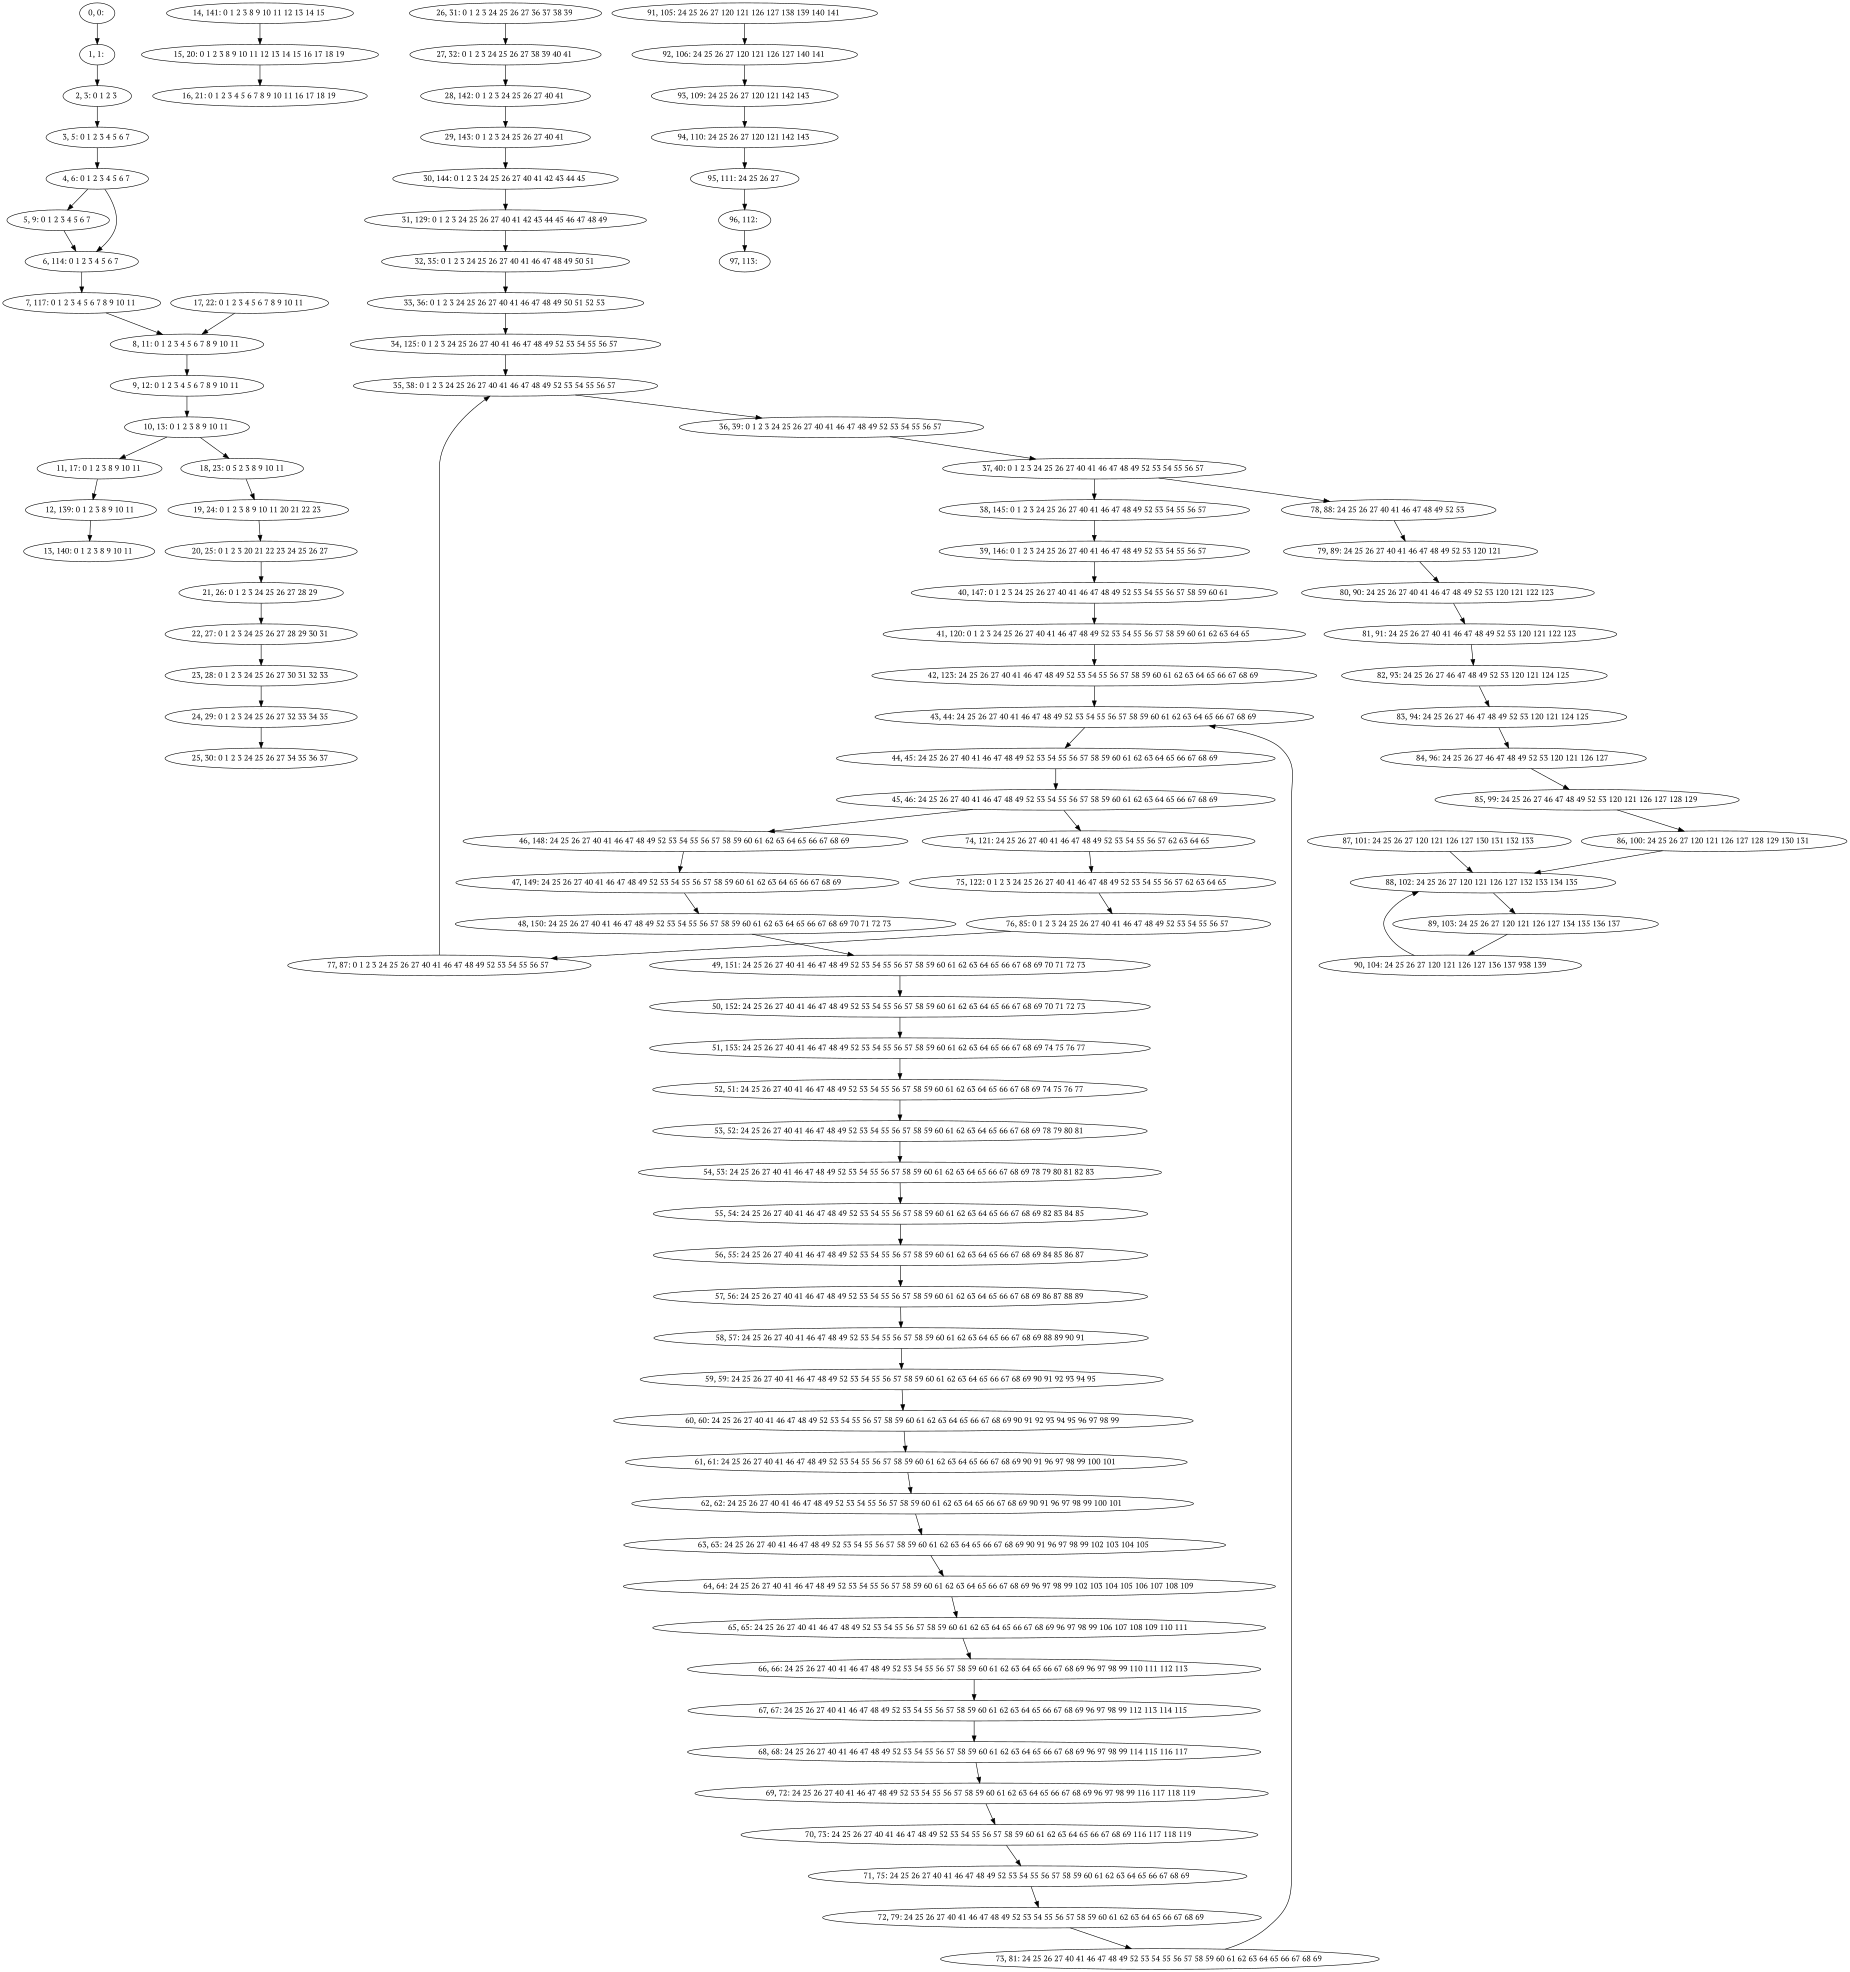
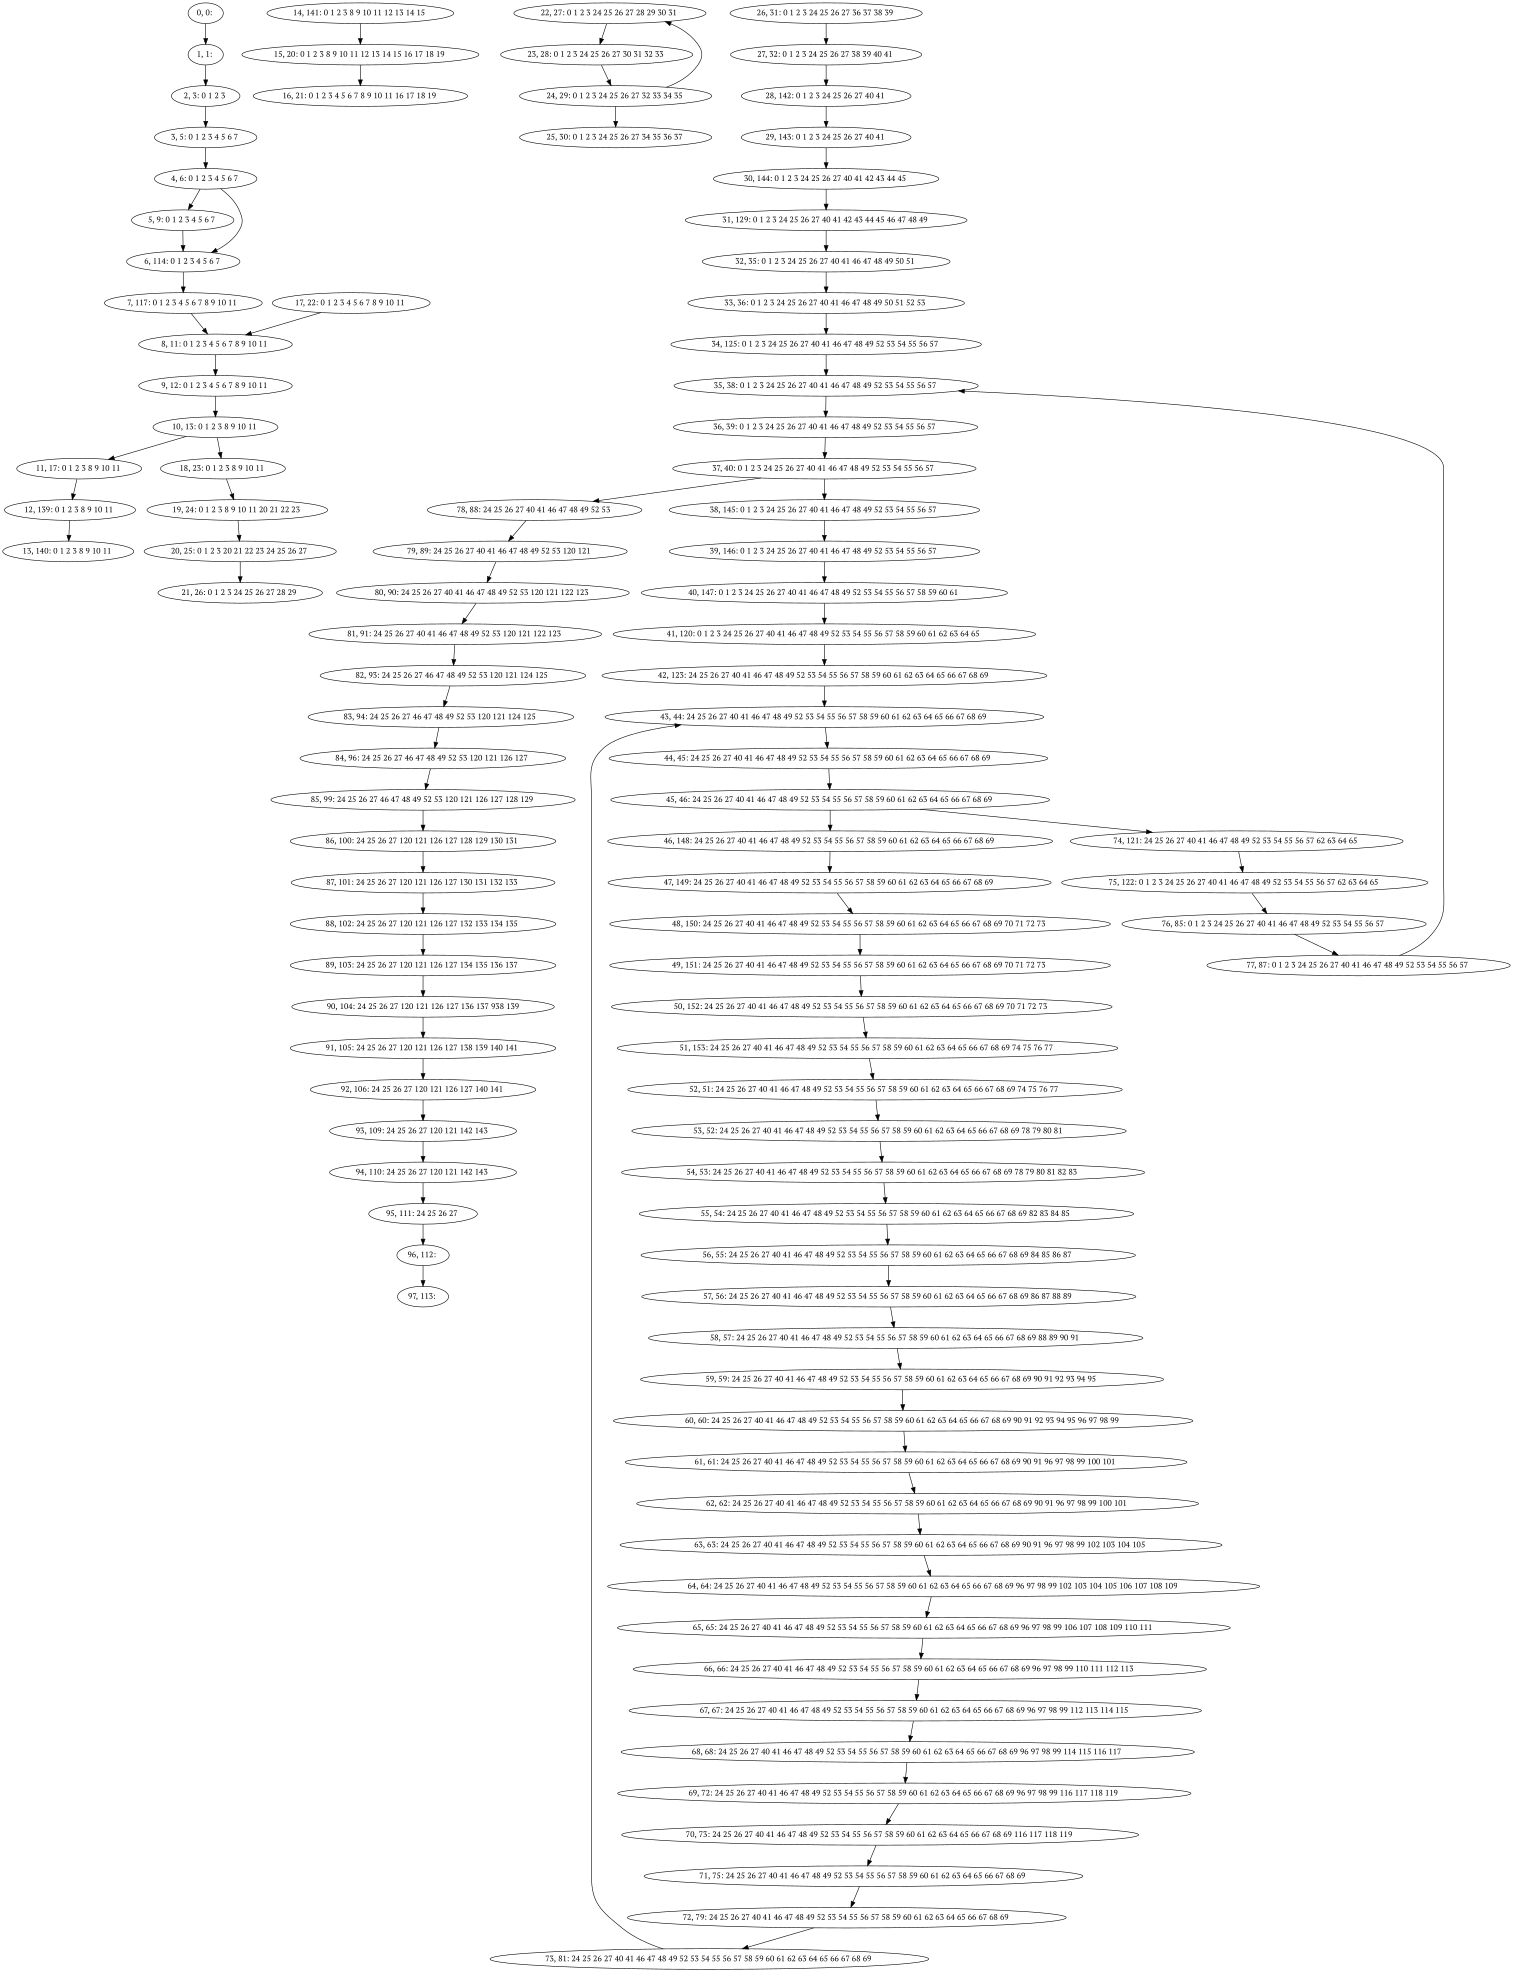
(242, 469) -> (223, 469)
(261, 611) -> (702, 57)
(1601, 861) -> (423, 859)
(1384, 925) -> (423, 1025)
